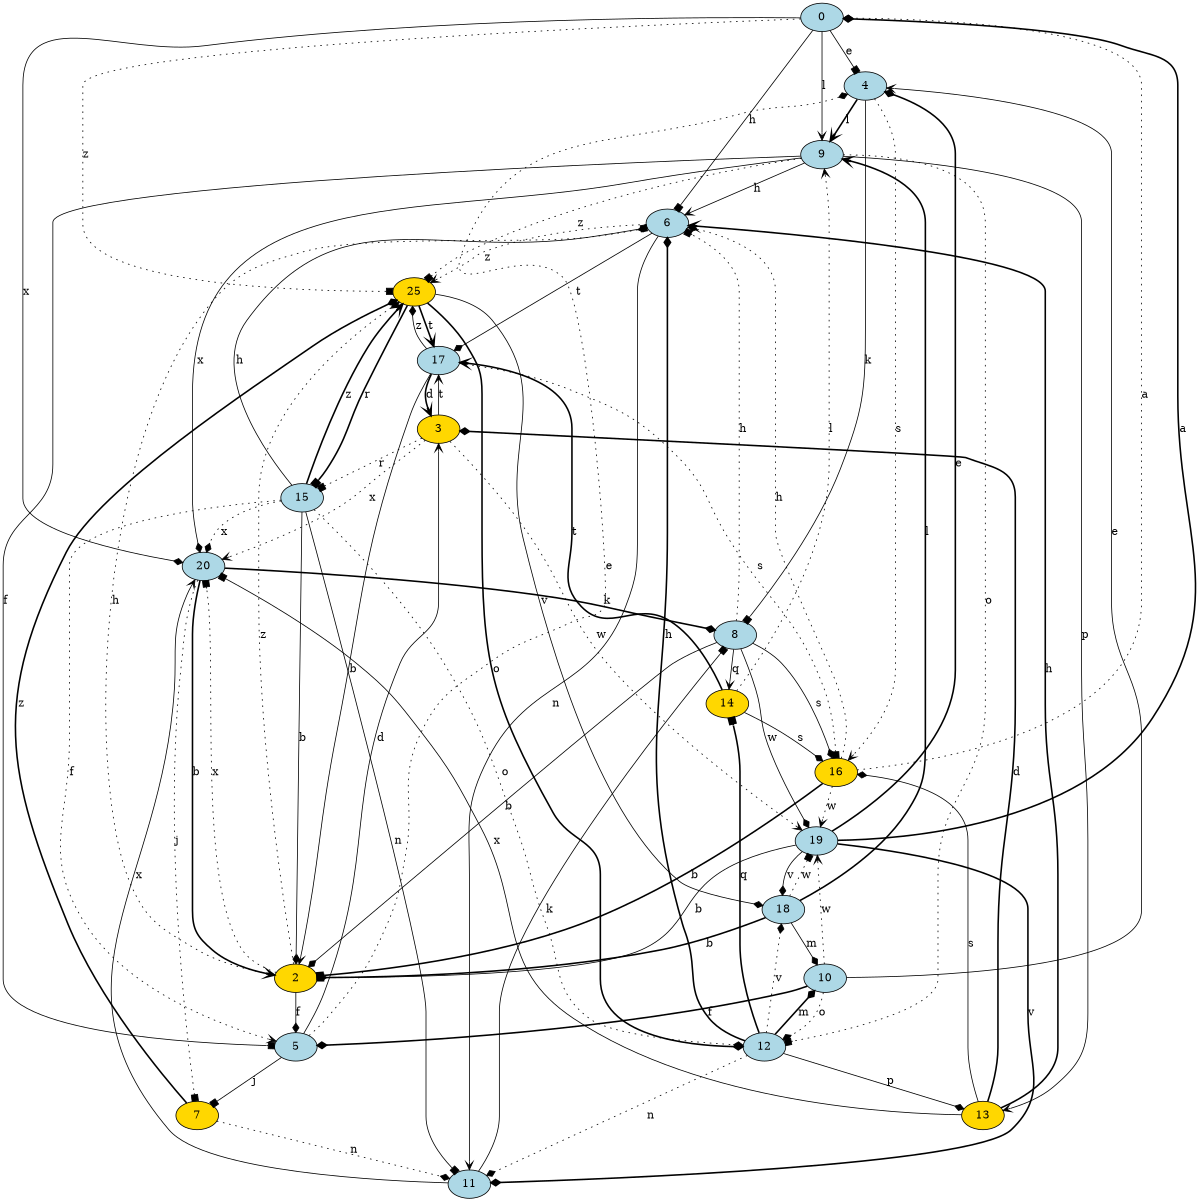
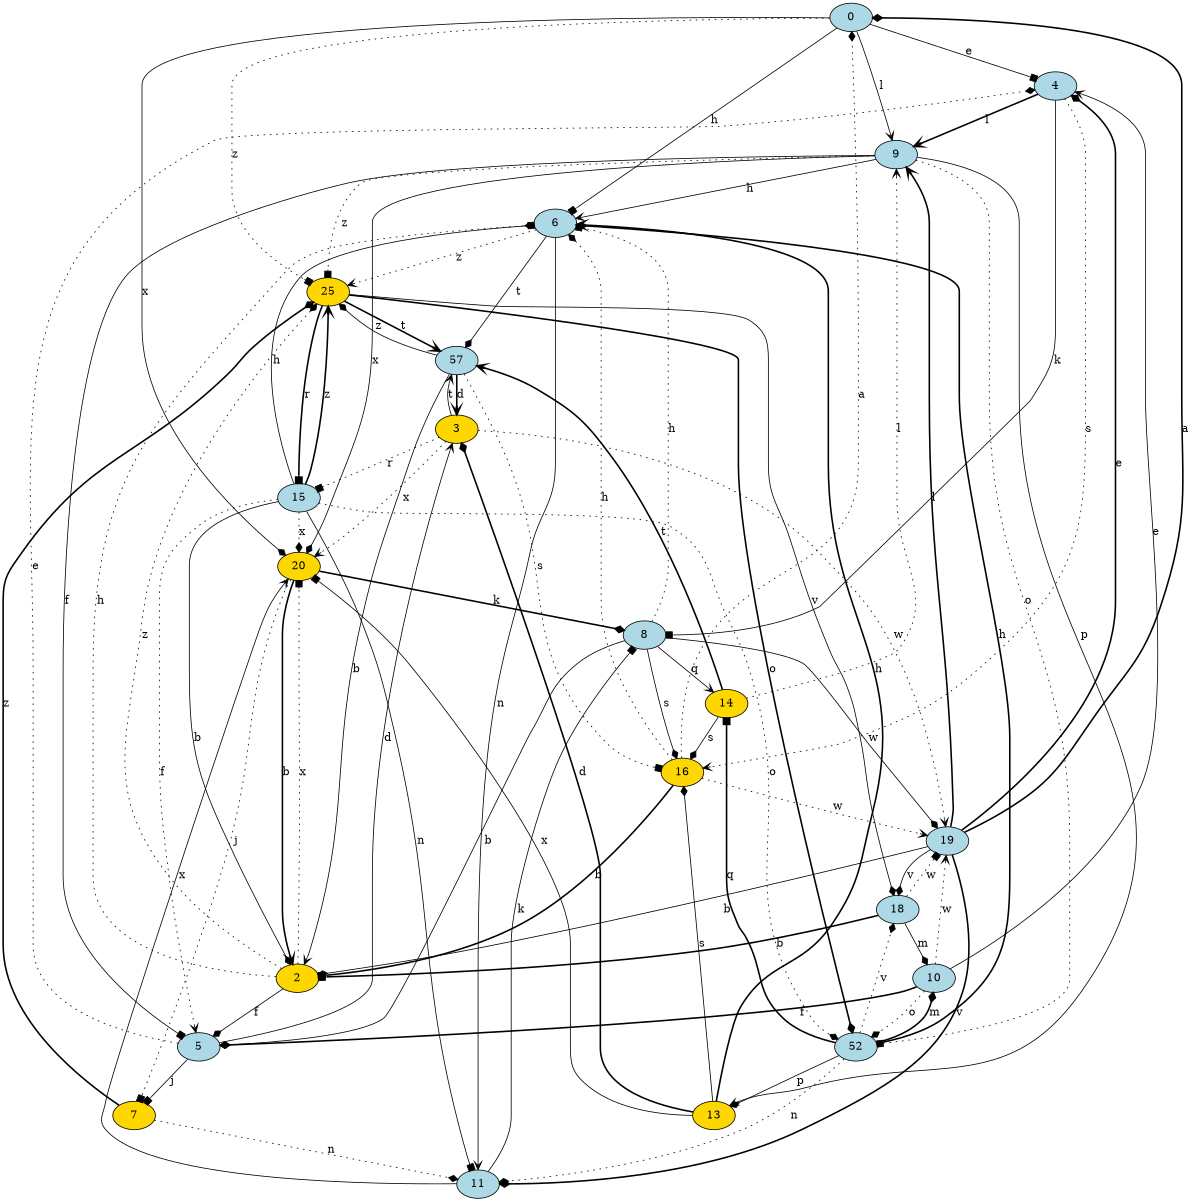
(439, 361) -> (457, 361)
(925, 537) -> (933, 515)
(204, 566) -> (299, 566)
(512, 795) -> (455, 886)
(764, 1047) -> (856, 1047)
